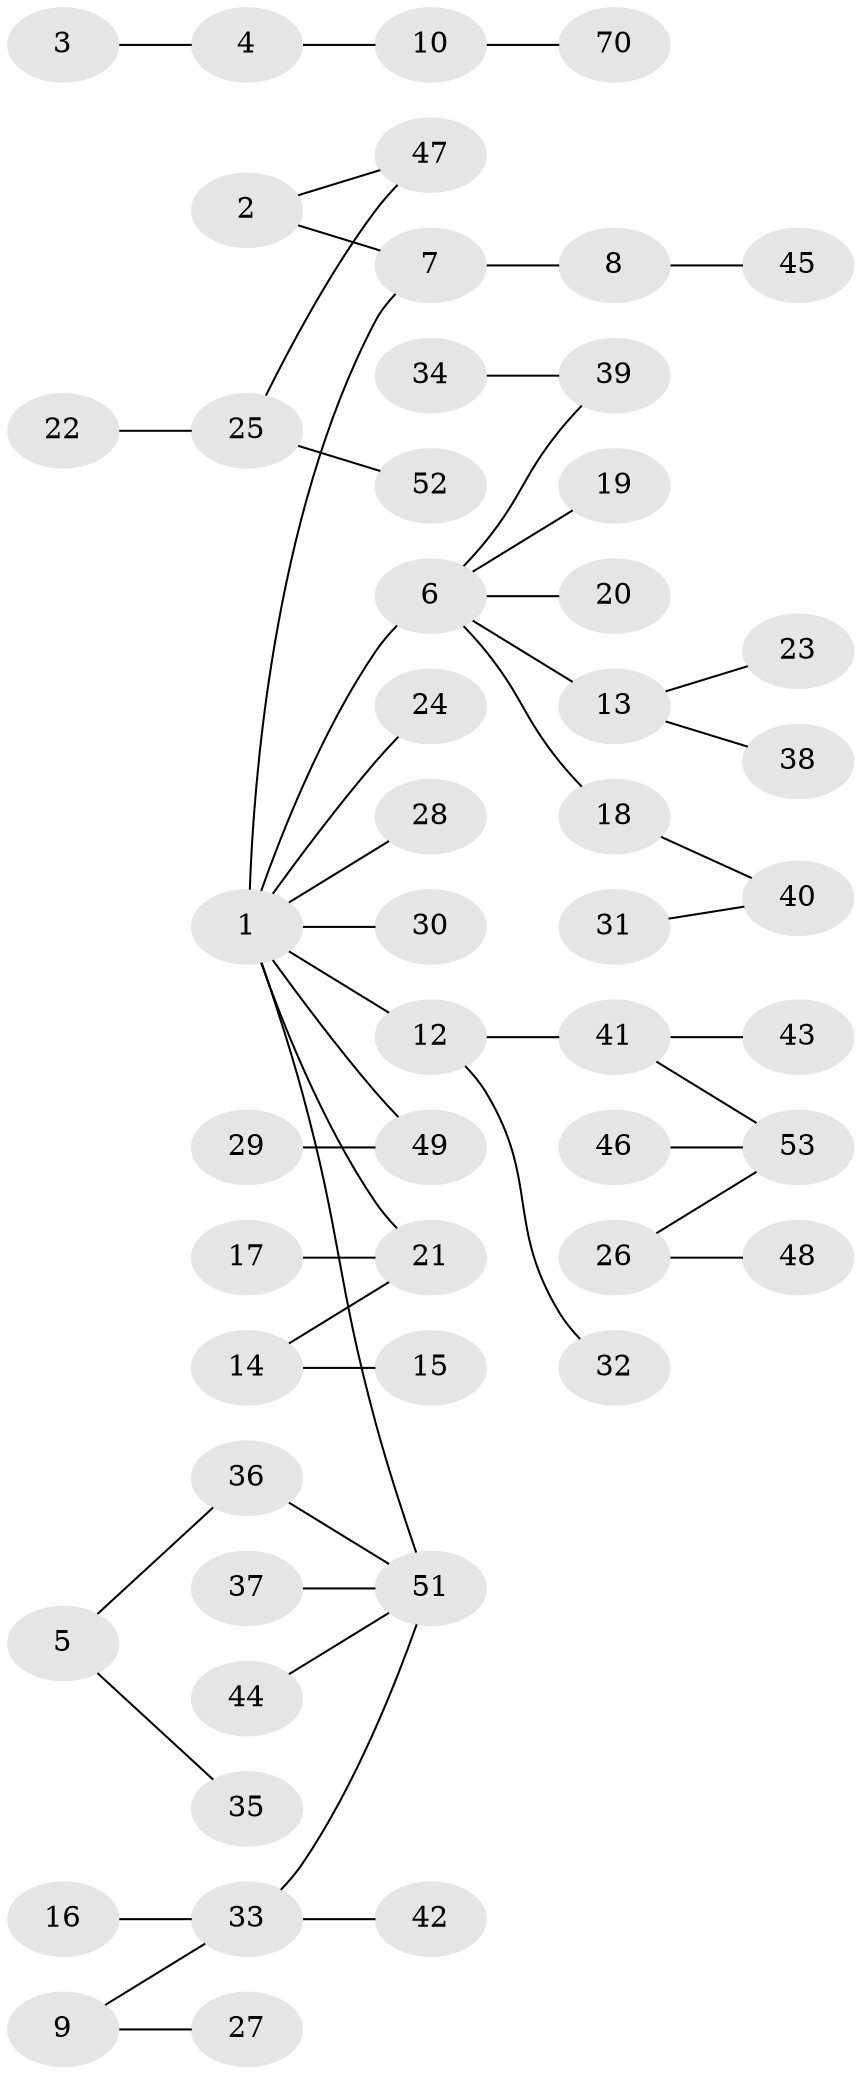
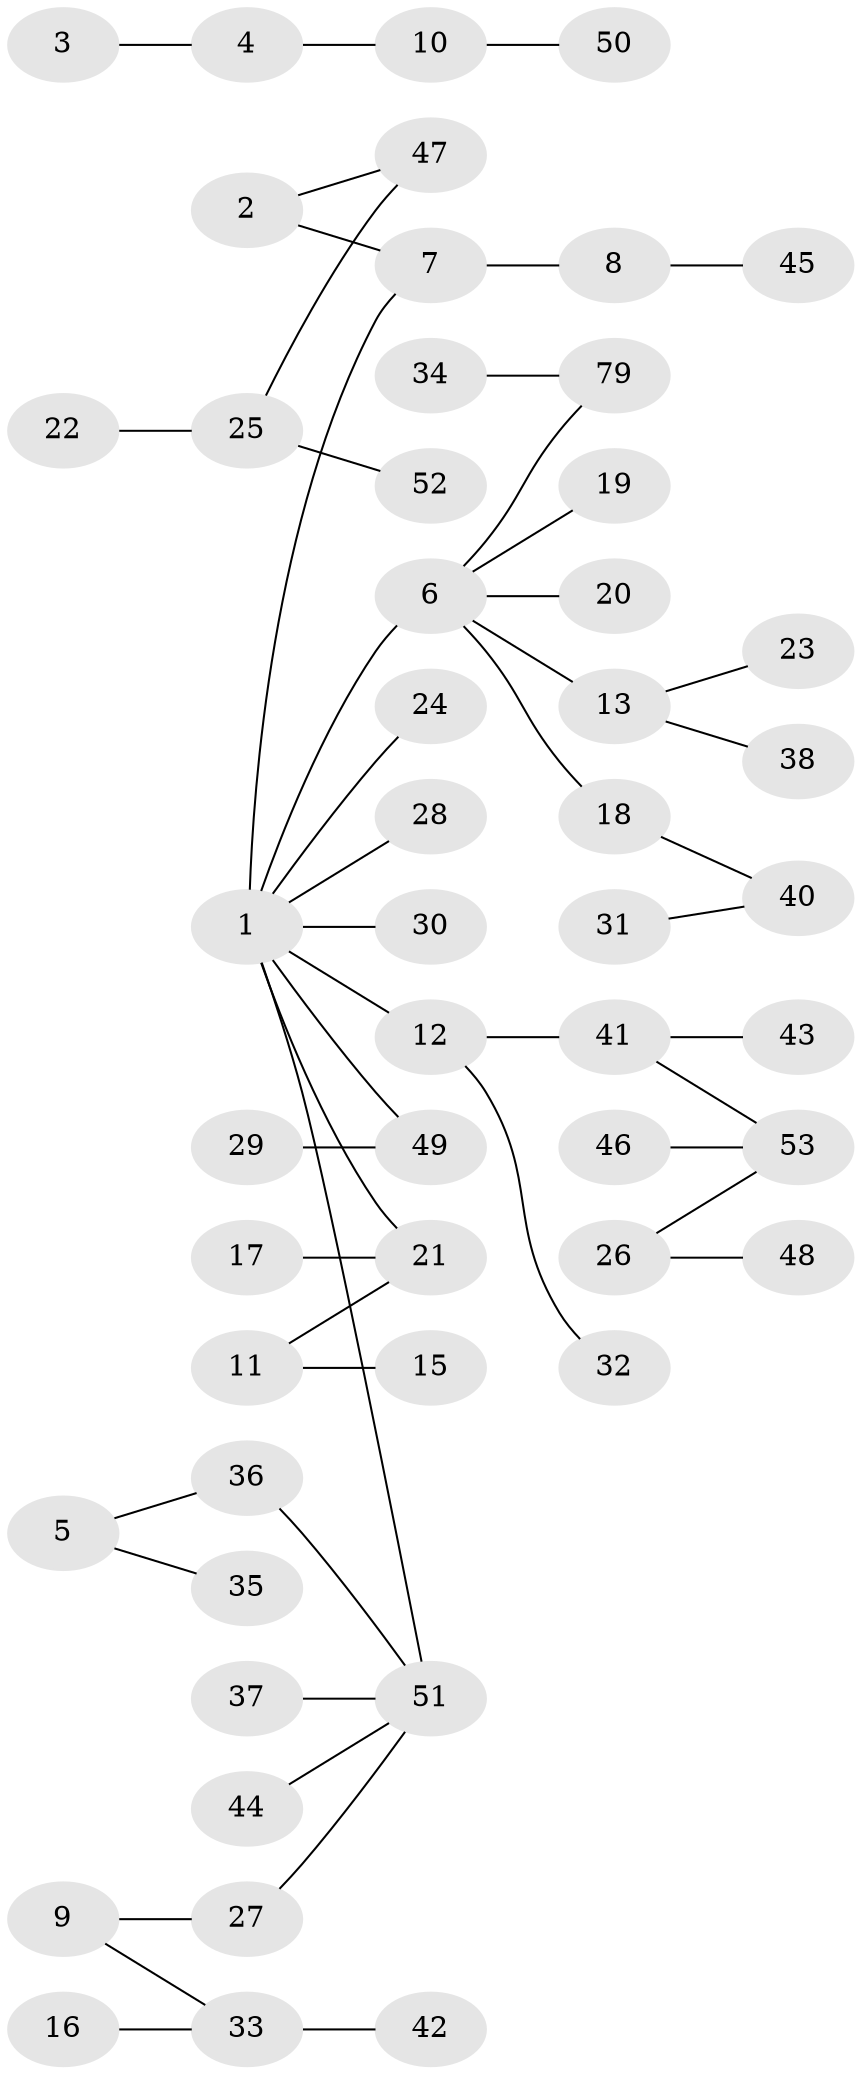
(615, 45) -> (615, 45)
(615, 376) -> (615, 376)
(247, 1368) -> (247, 1368)
(359, 1763) -> (345, 1812)
